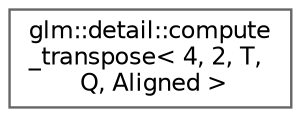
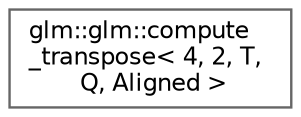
(150, 58) -> (150, 58)
